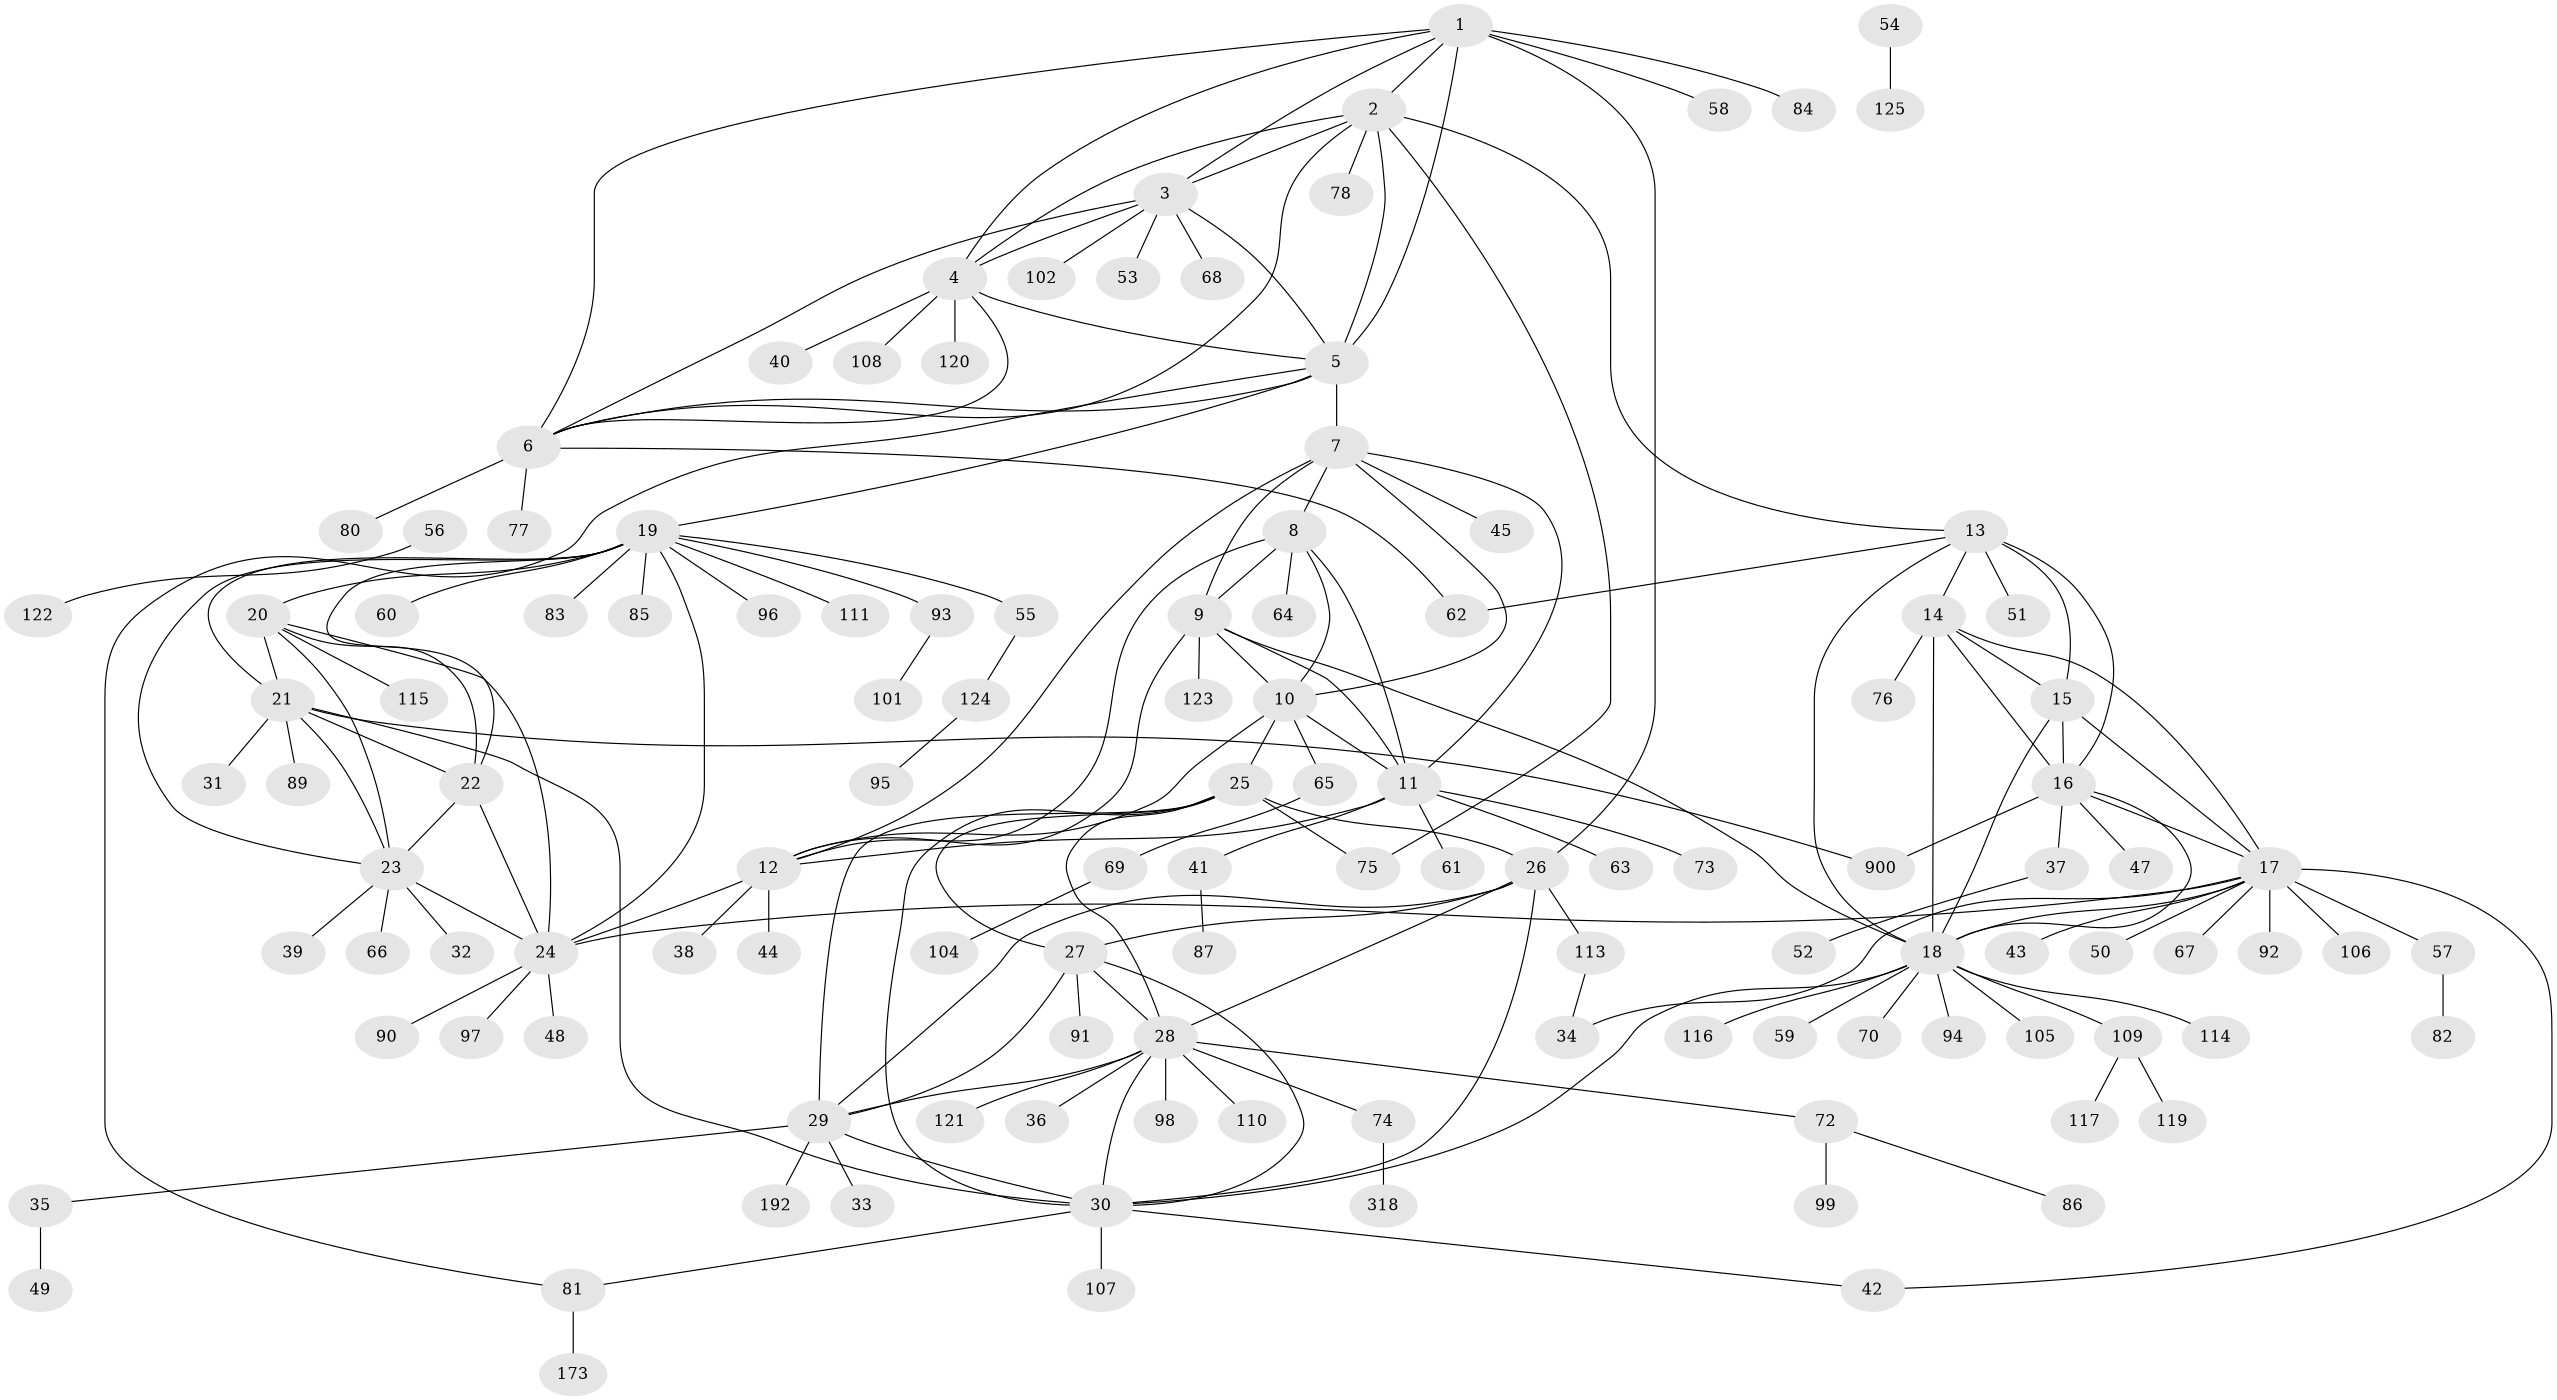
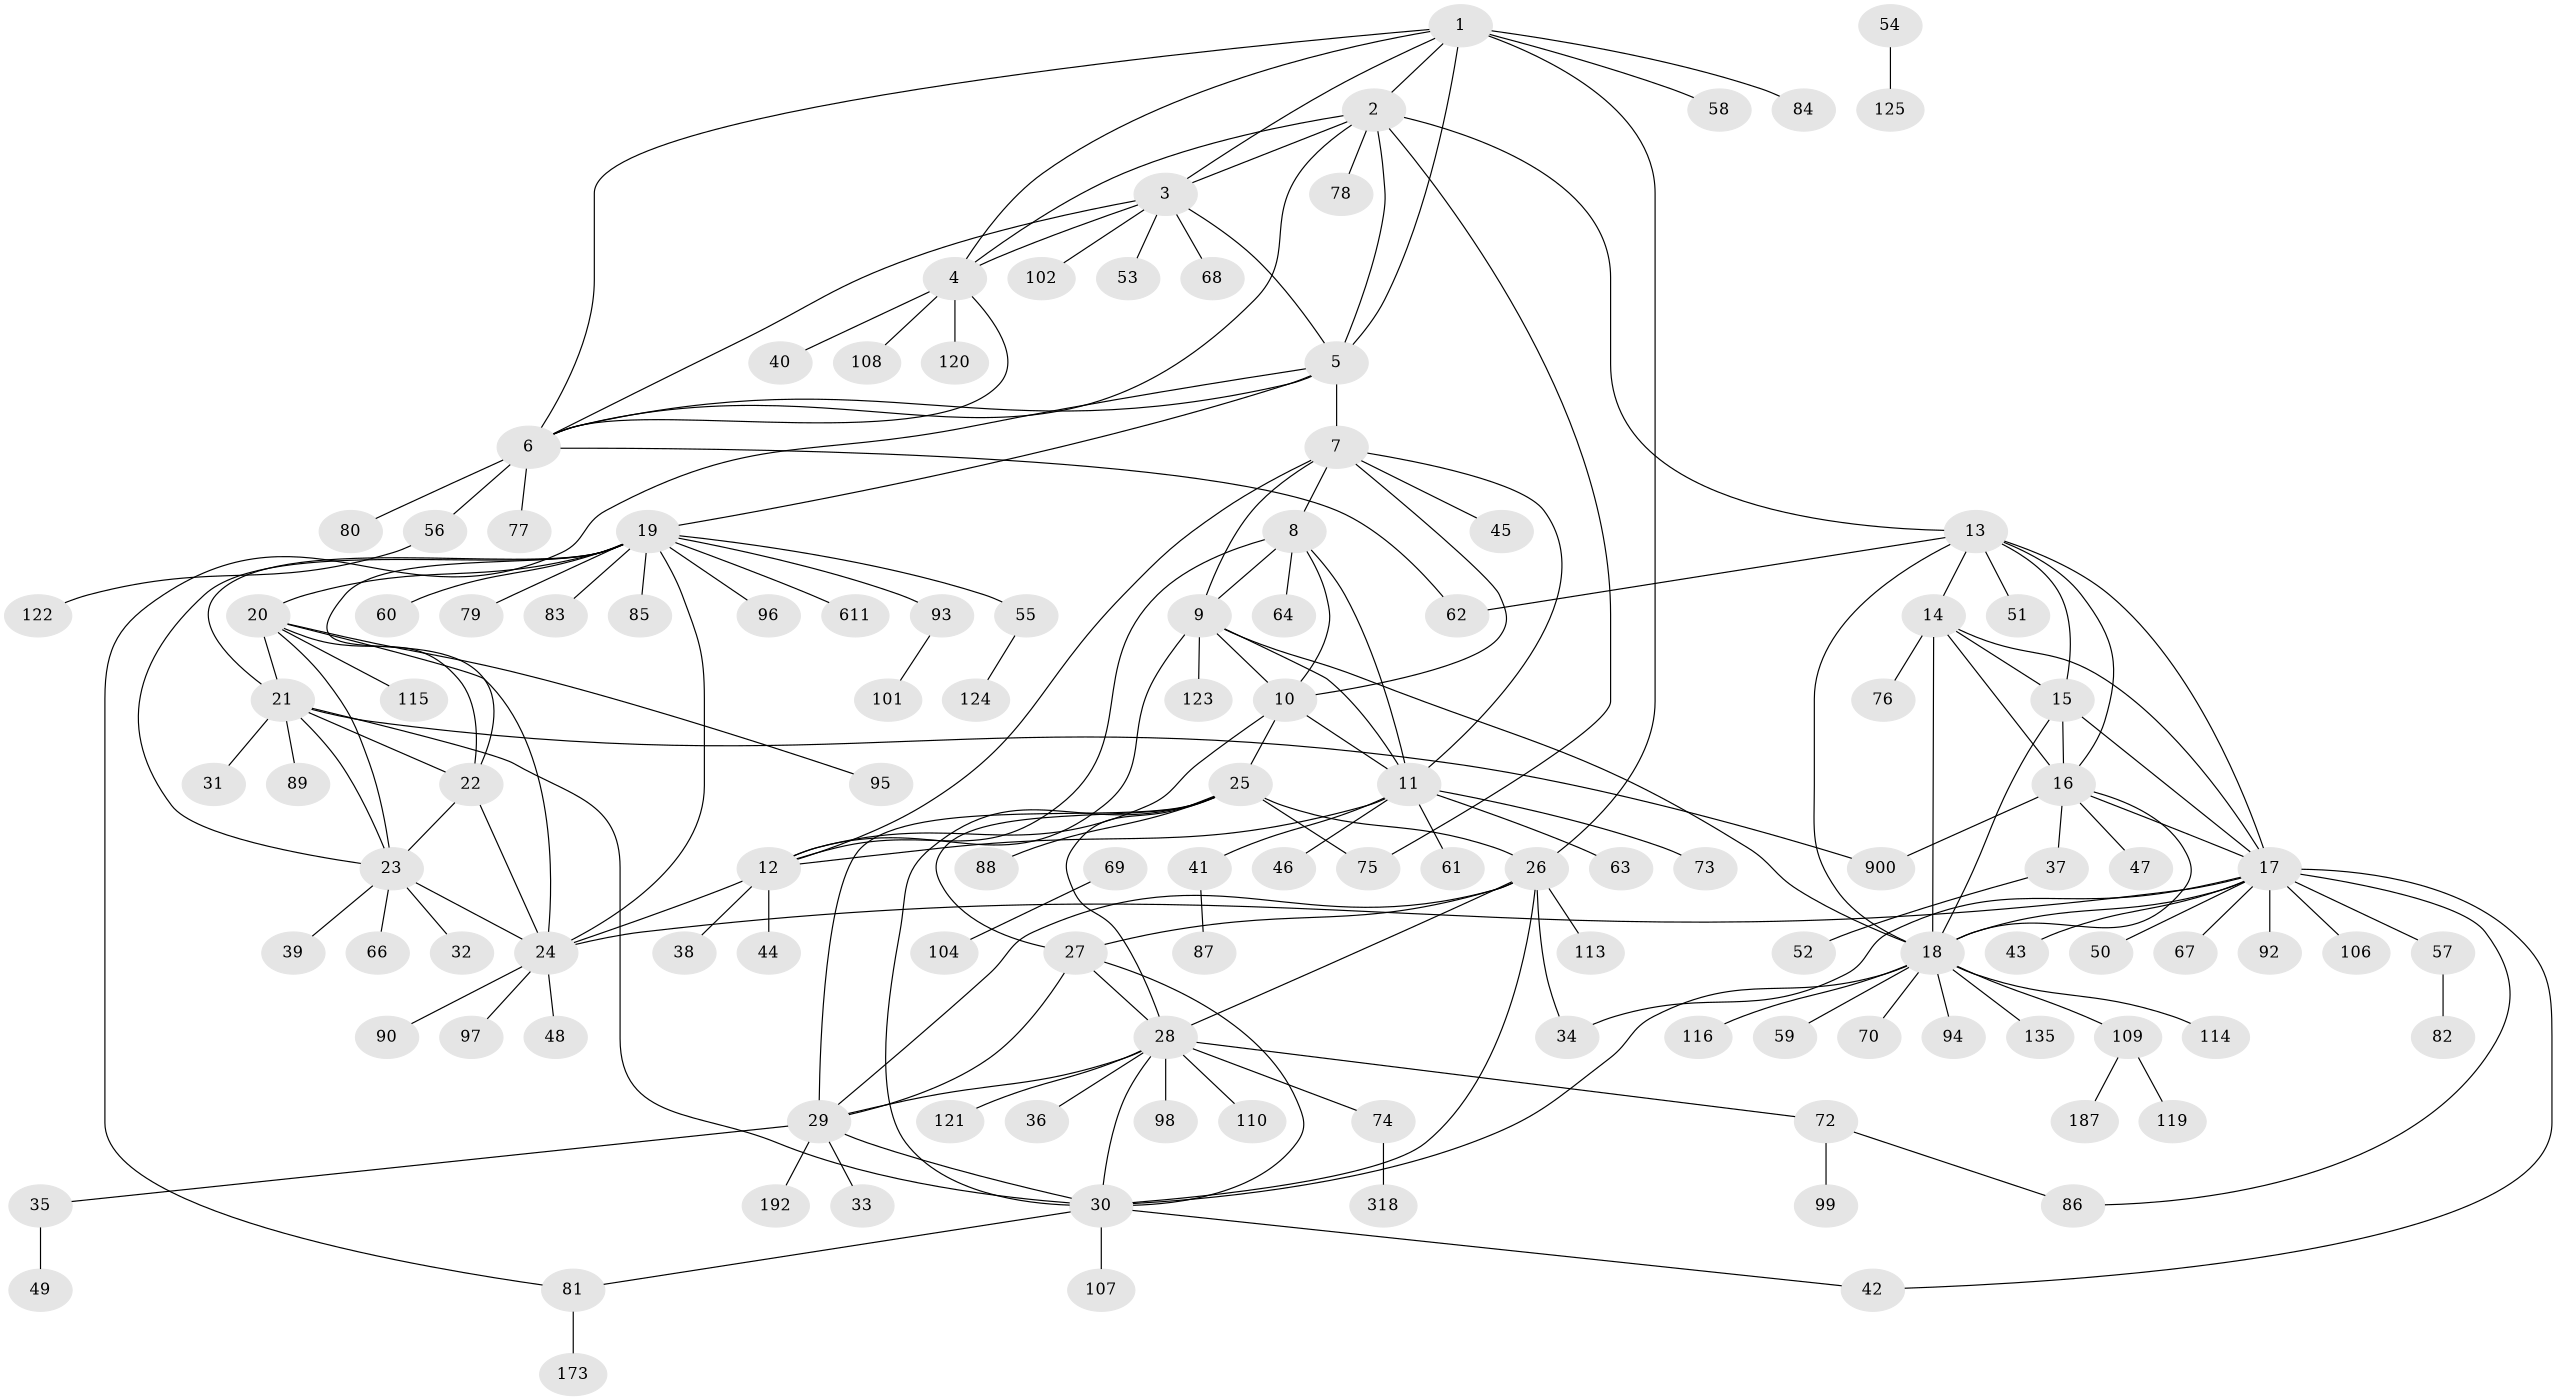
(1140, 335) -> none
none -> (482, 489)
none -> (471, 616)
(855, 616) -> (855, 616)
none -> (2170, 662)
(921, 749) -> (574, 688)
(1325, 784) -> none
none -> (987, 869)
none -> (1284, 869)
(1579, 995) -> (1543, 954)
(1081, 1037) -> none
(2040, 1037) -> (2040, 1037)
none -> (2456, 1091)
(2085, 1122) -> (2085, 1122)
